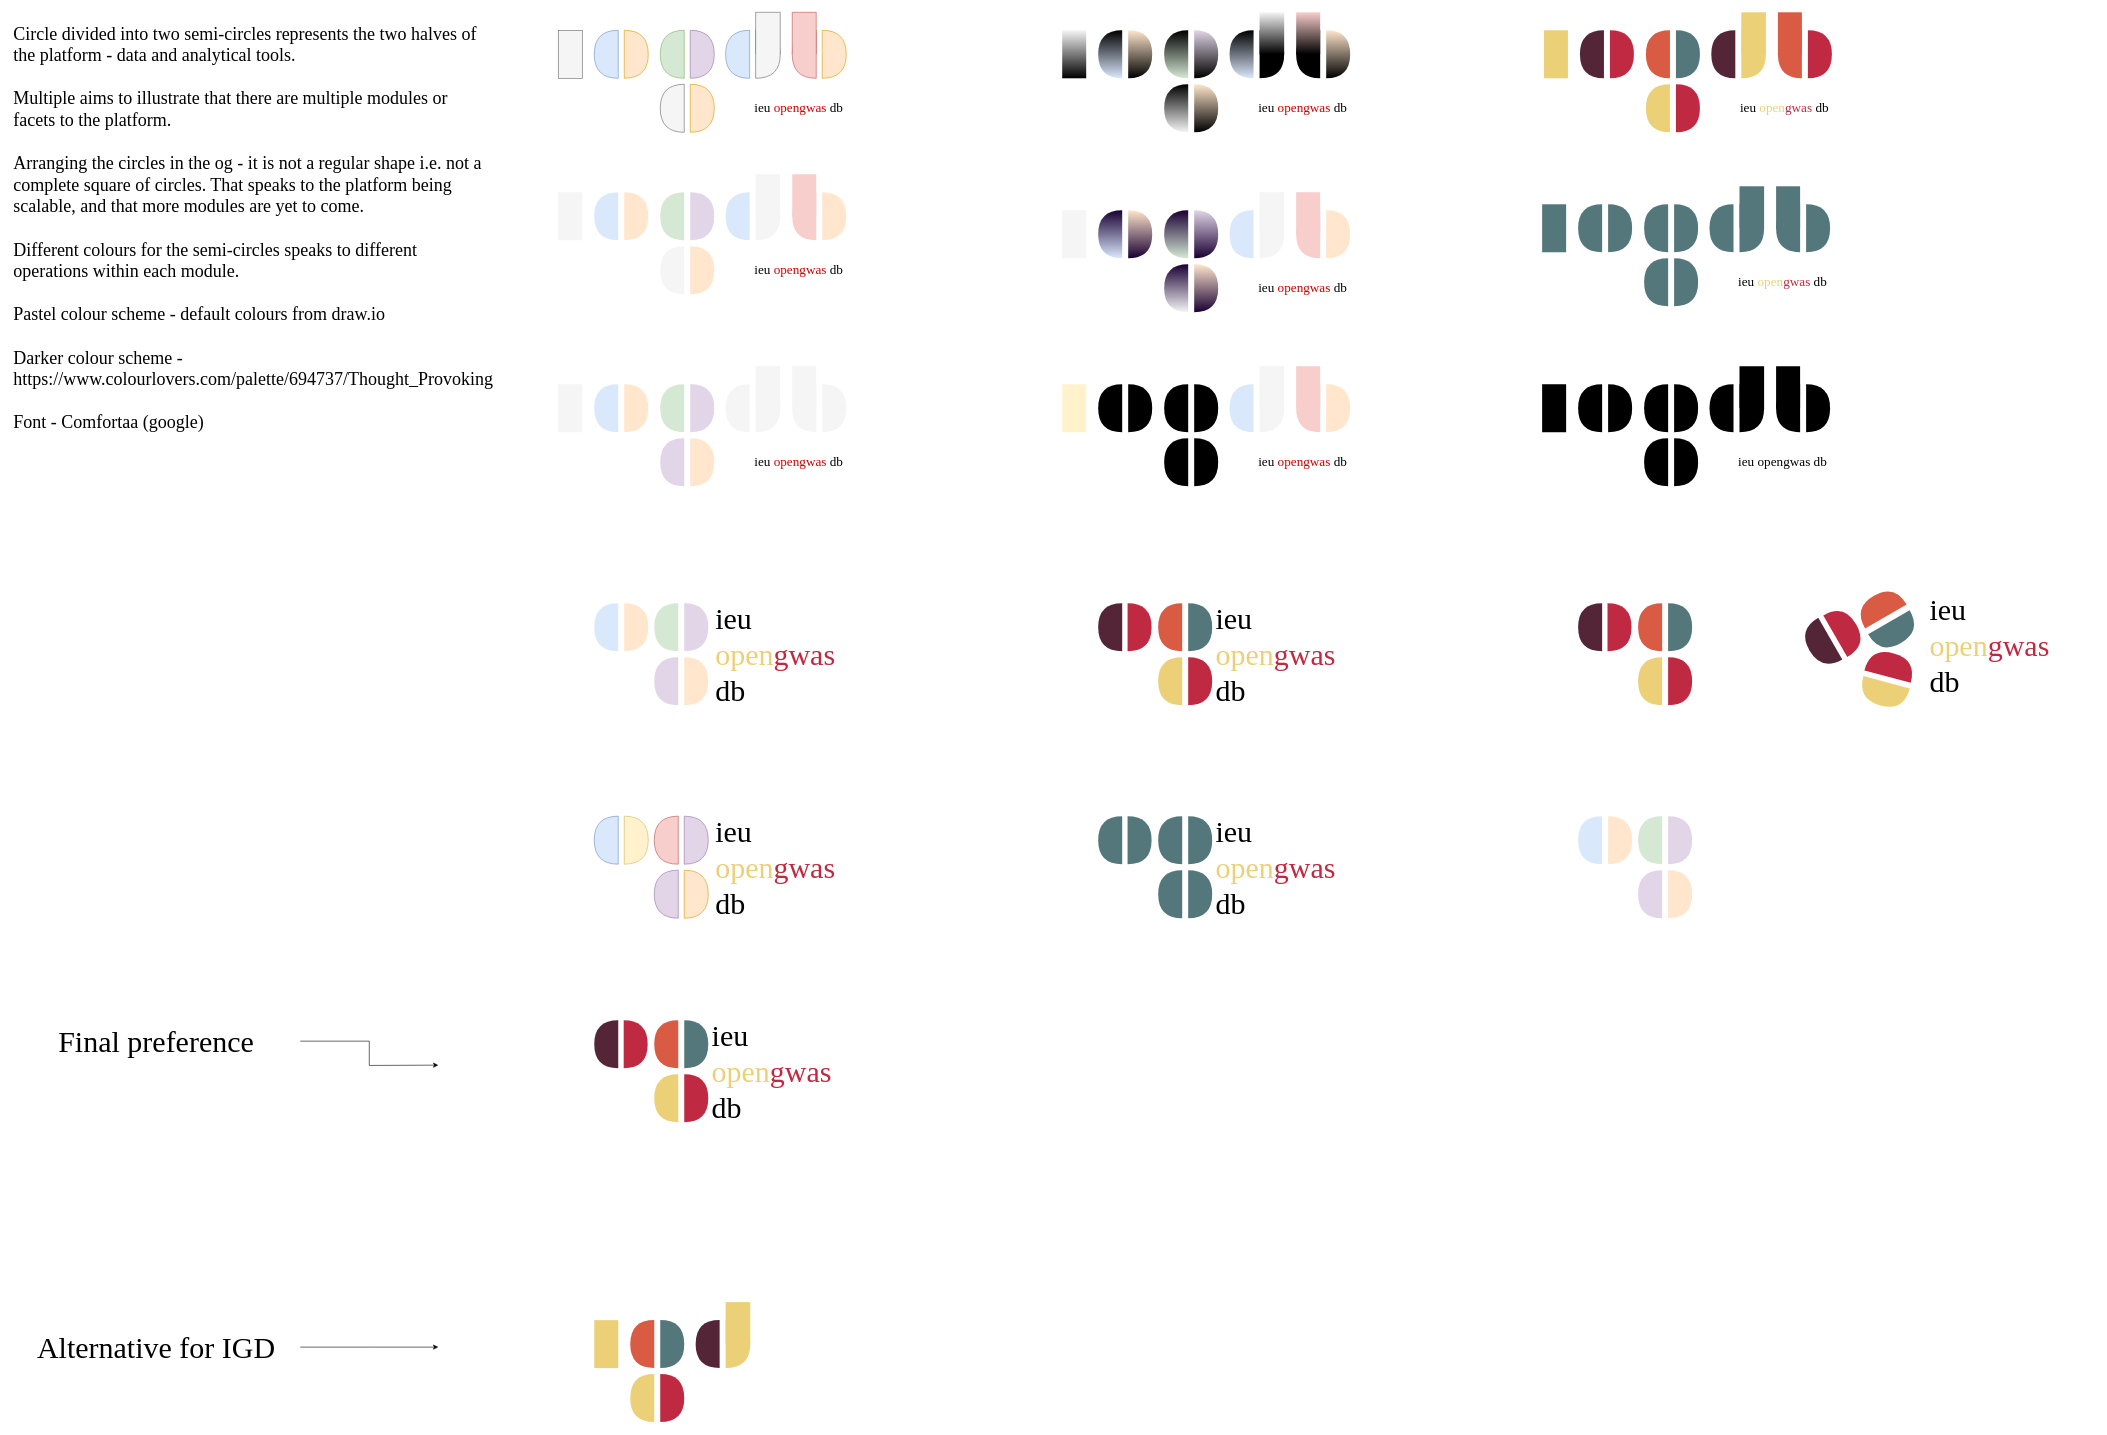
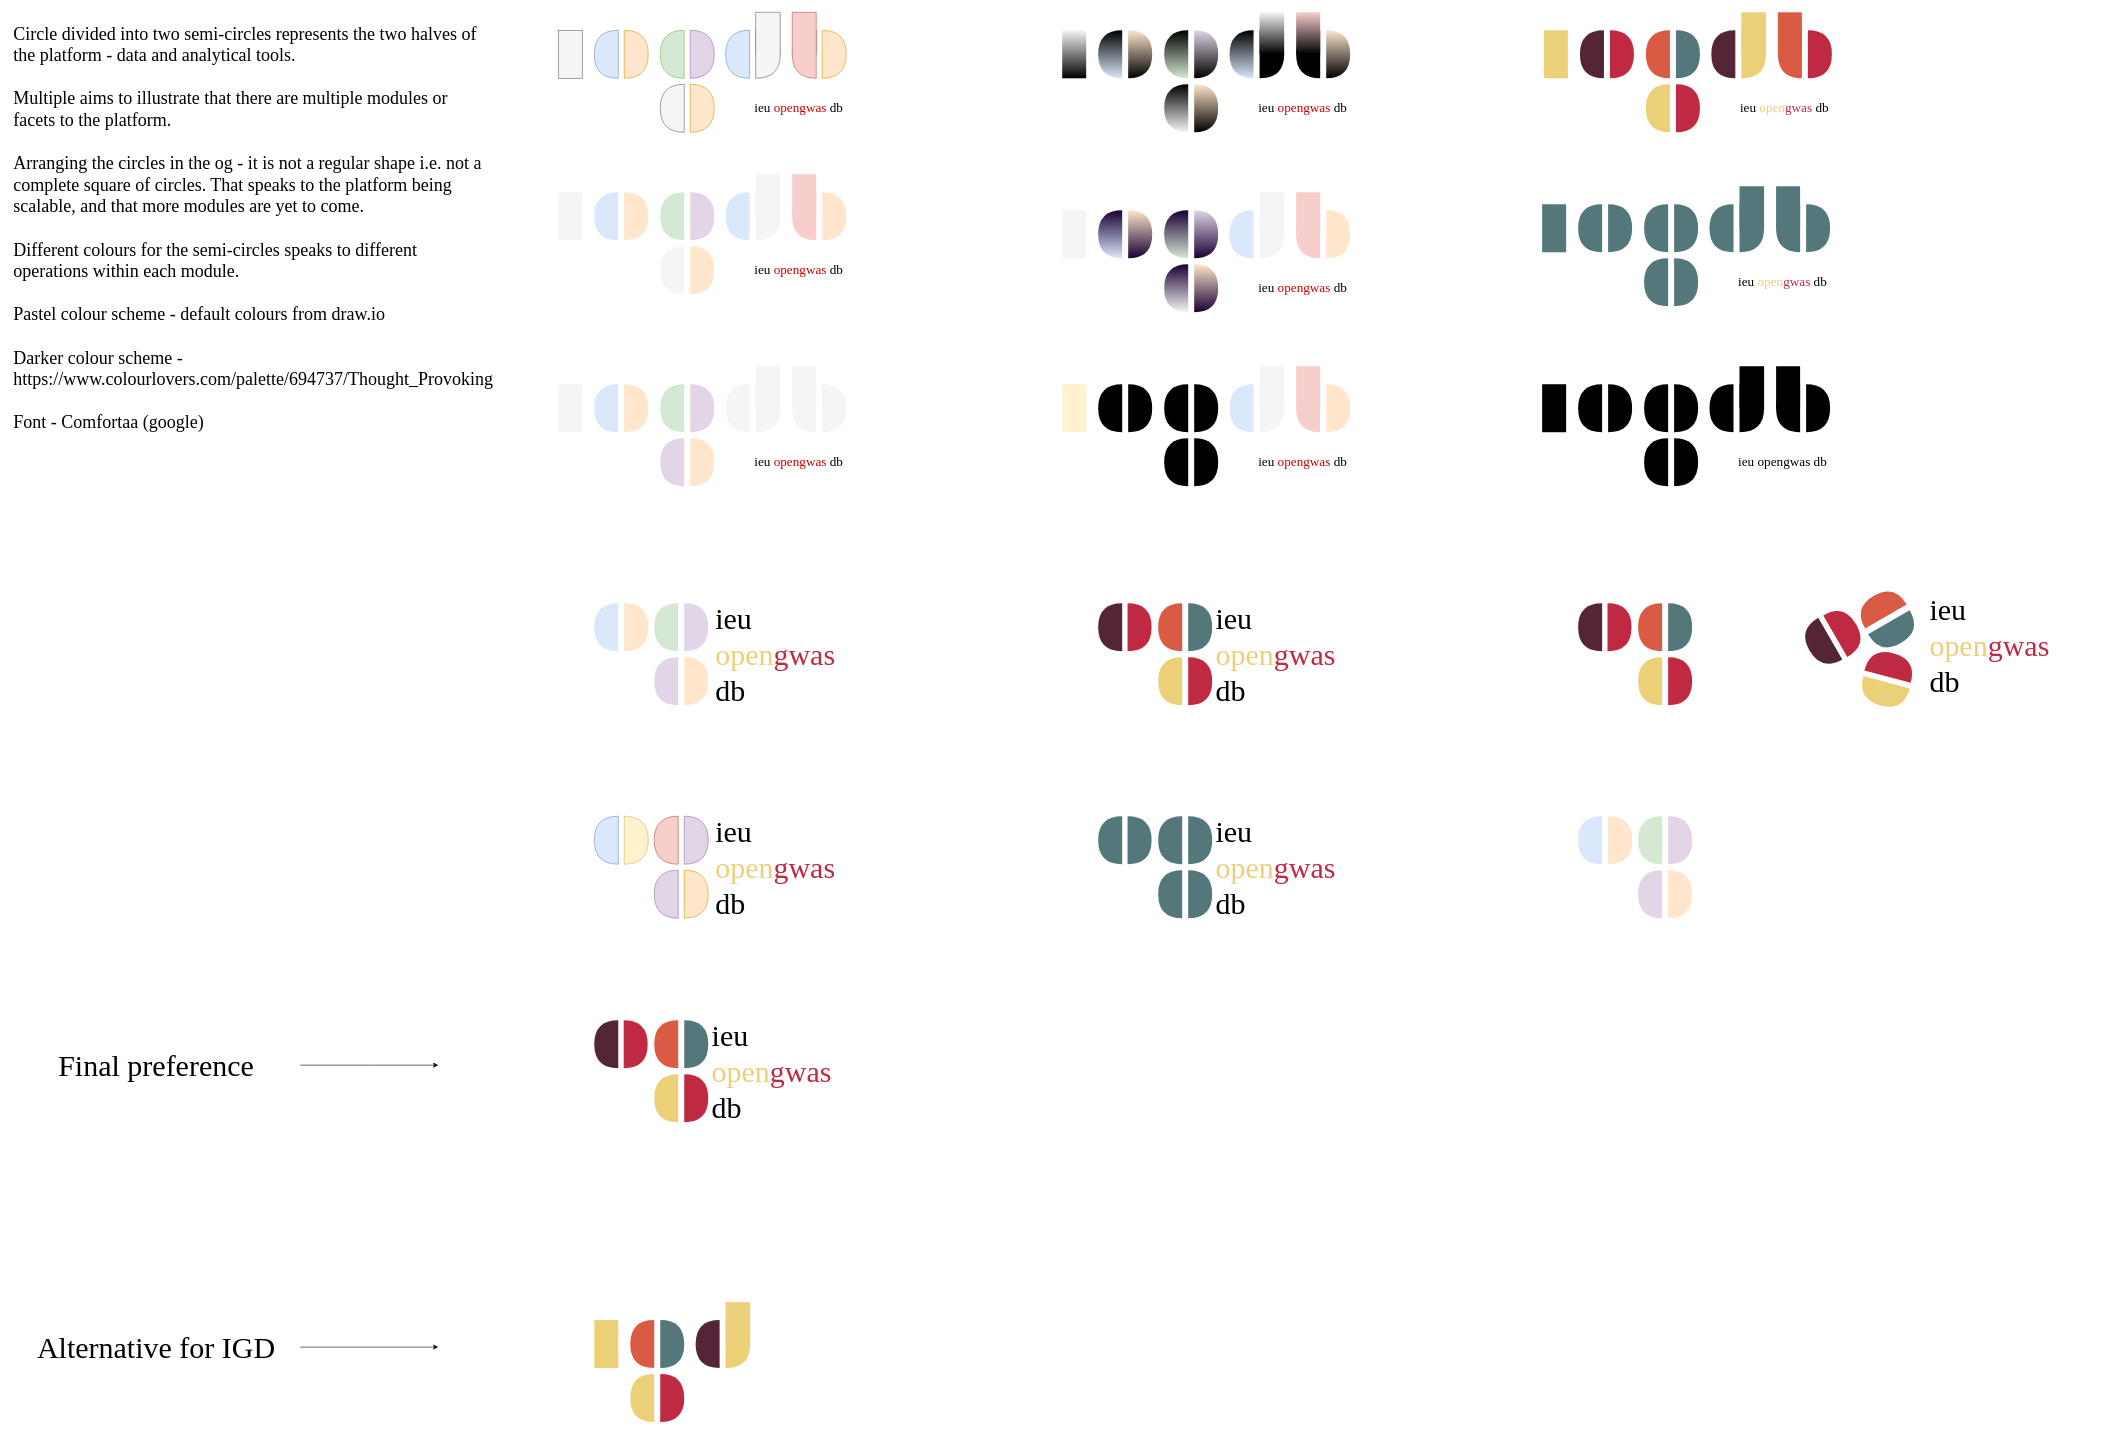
(156, 1041) -> (156, 1065)
